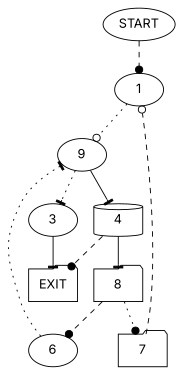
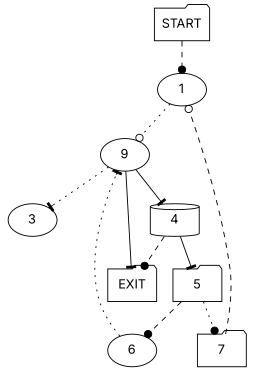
(139, 24) -> (182, 24)
(53, 250) -> (128, 218)
(118, 285) -> (197, 285)
